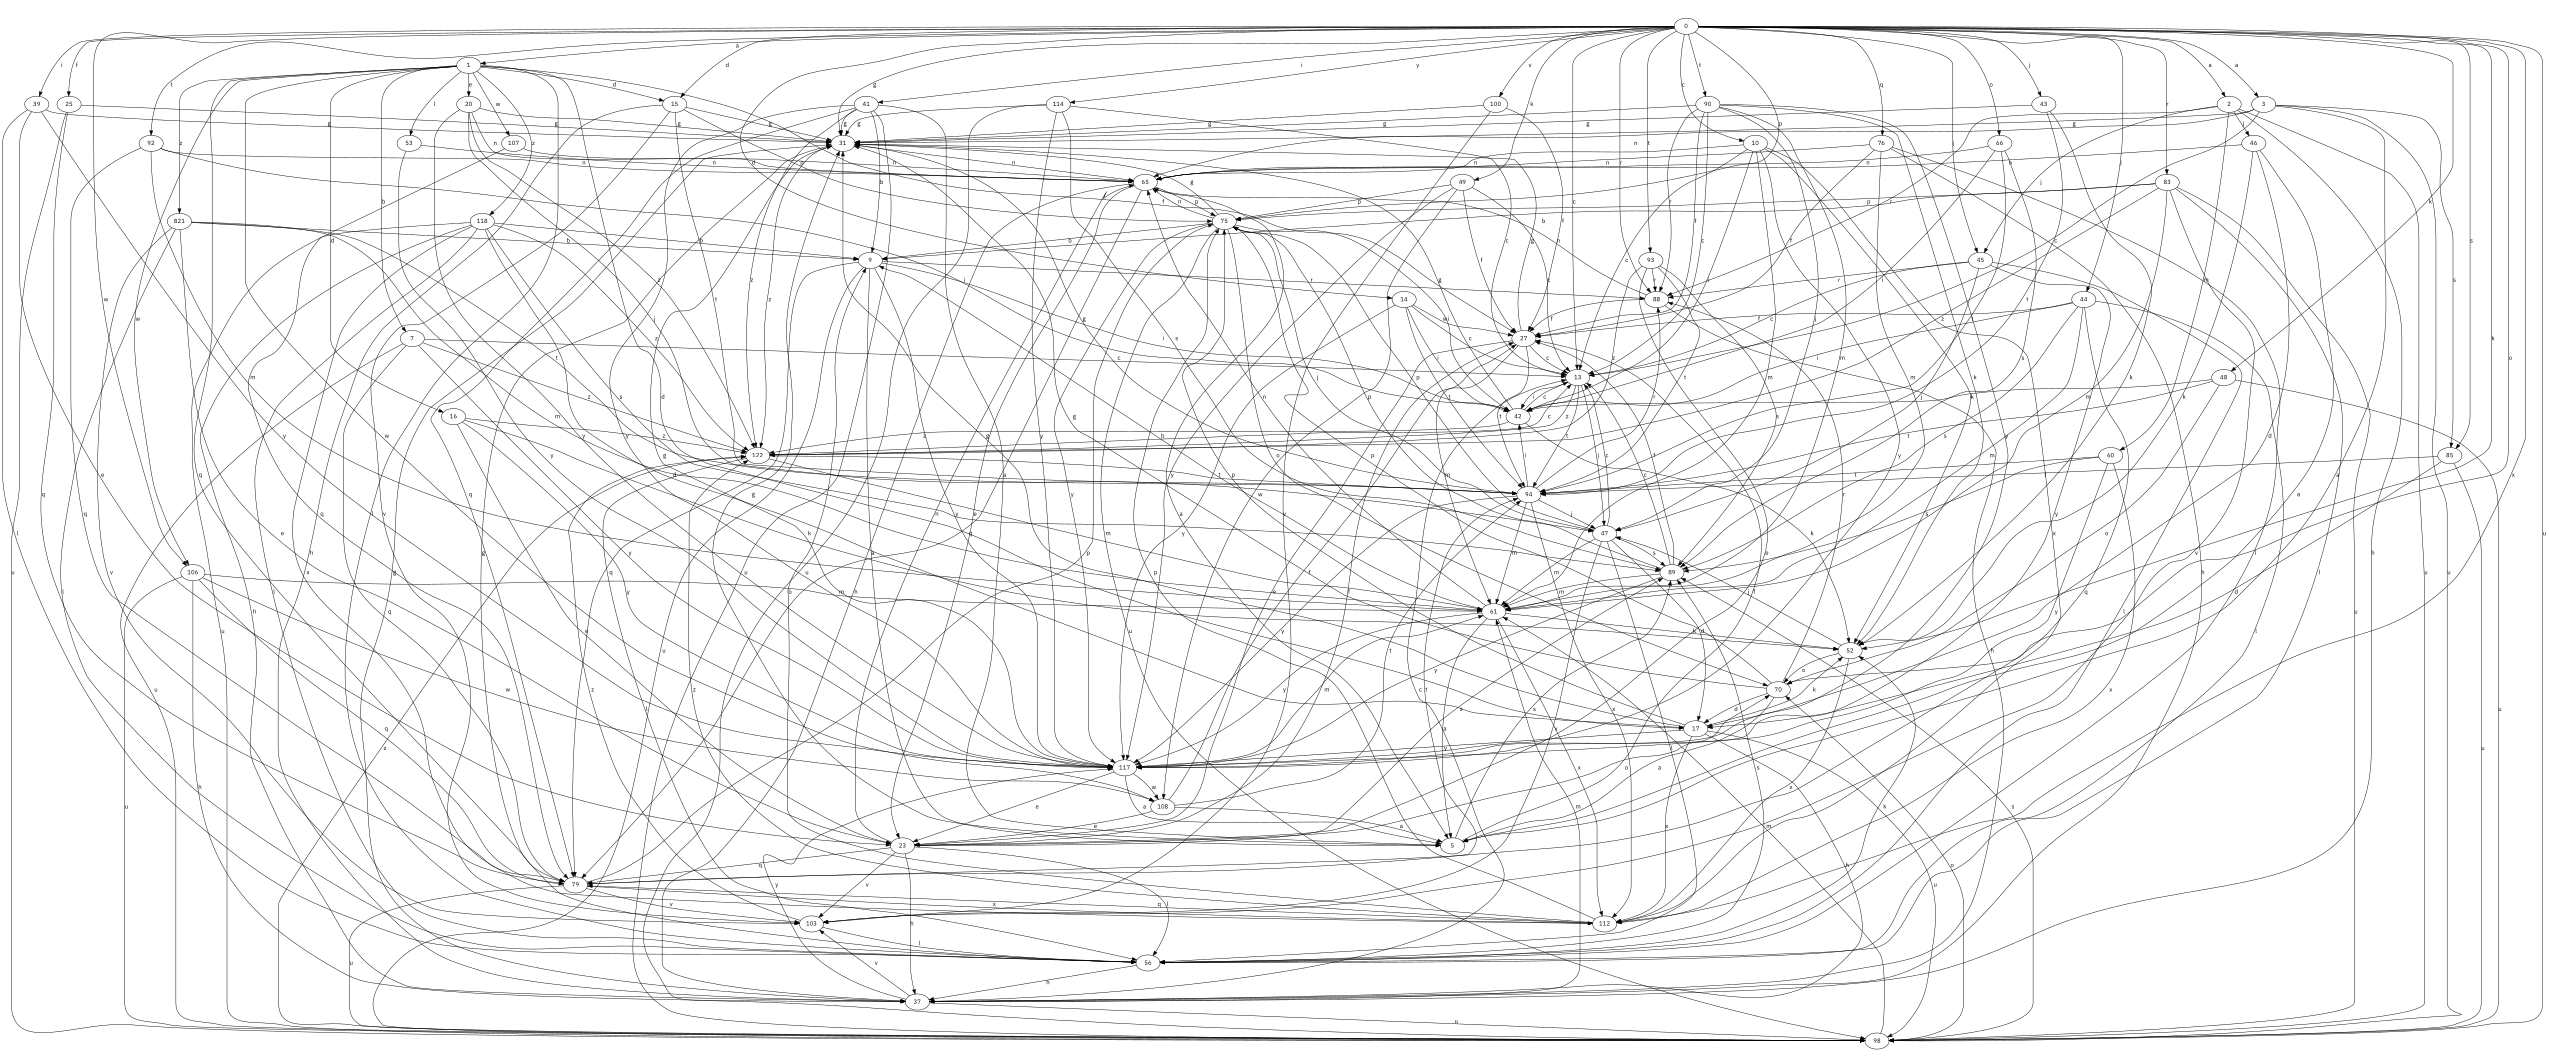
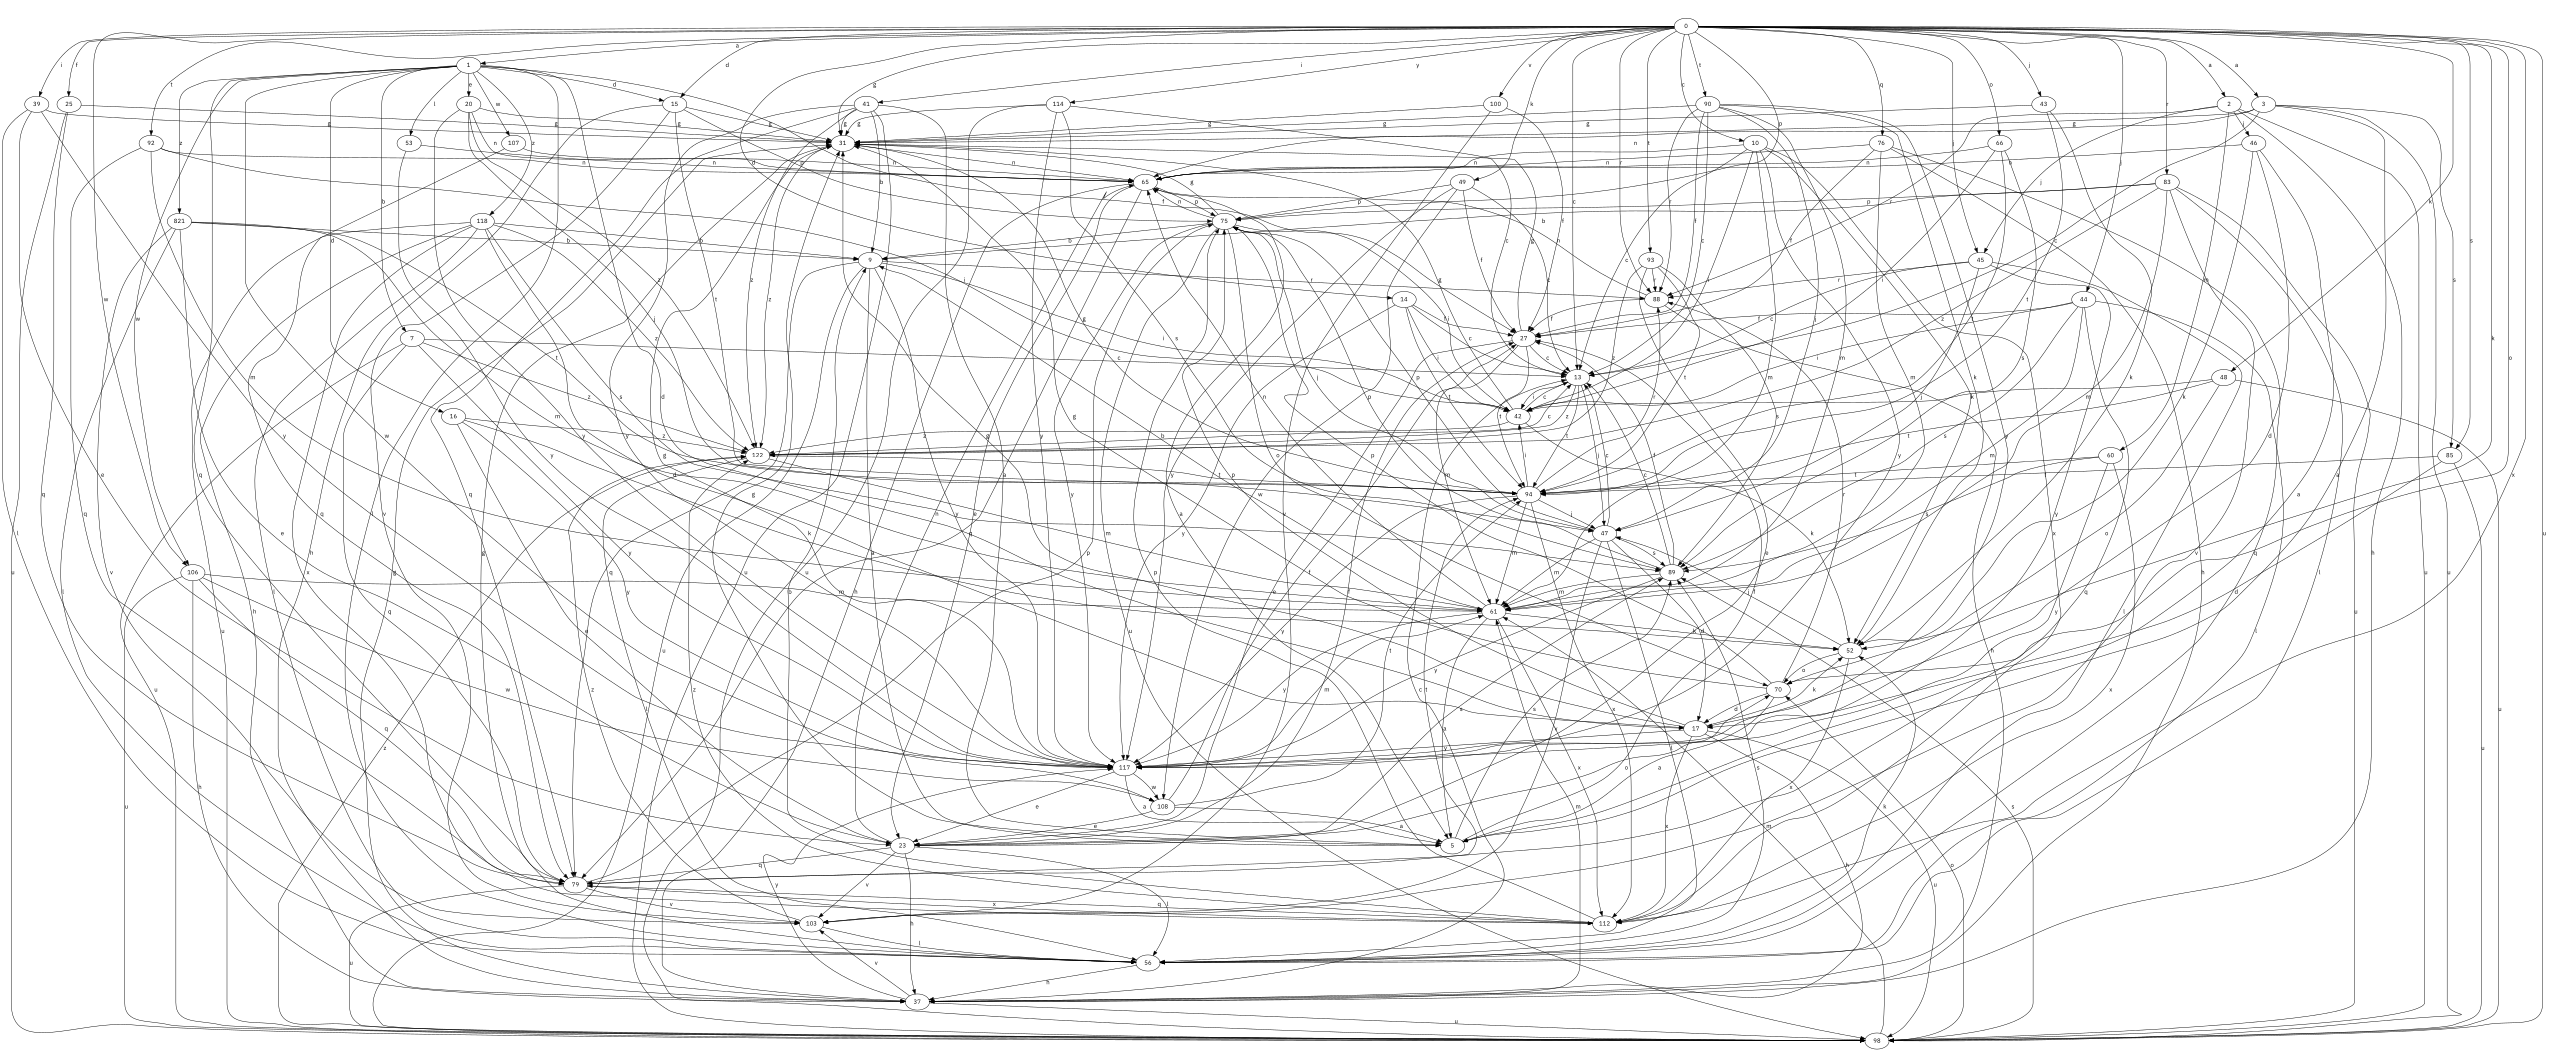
(1445, 319) -> (1445, 319)
(2256, 553) -> (2256, 553)
